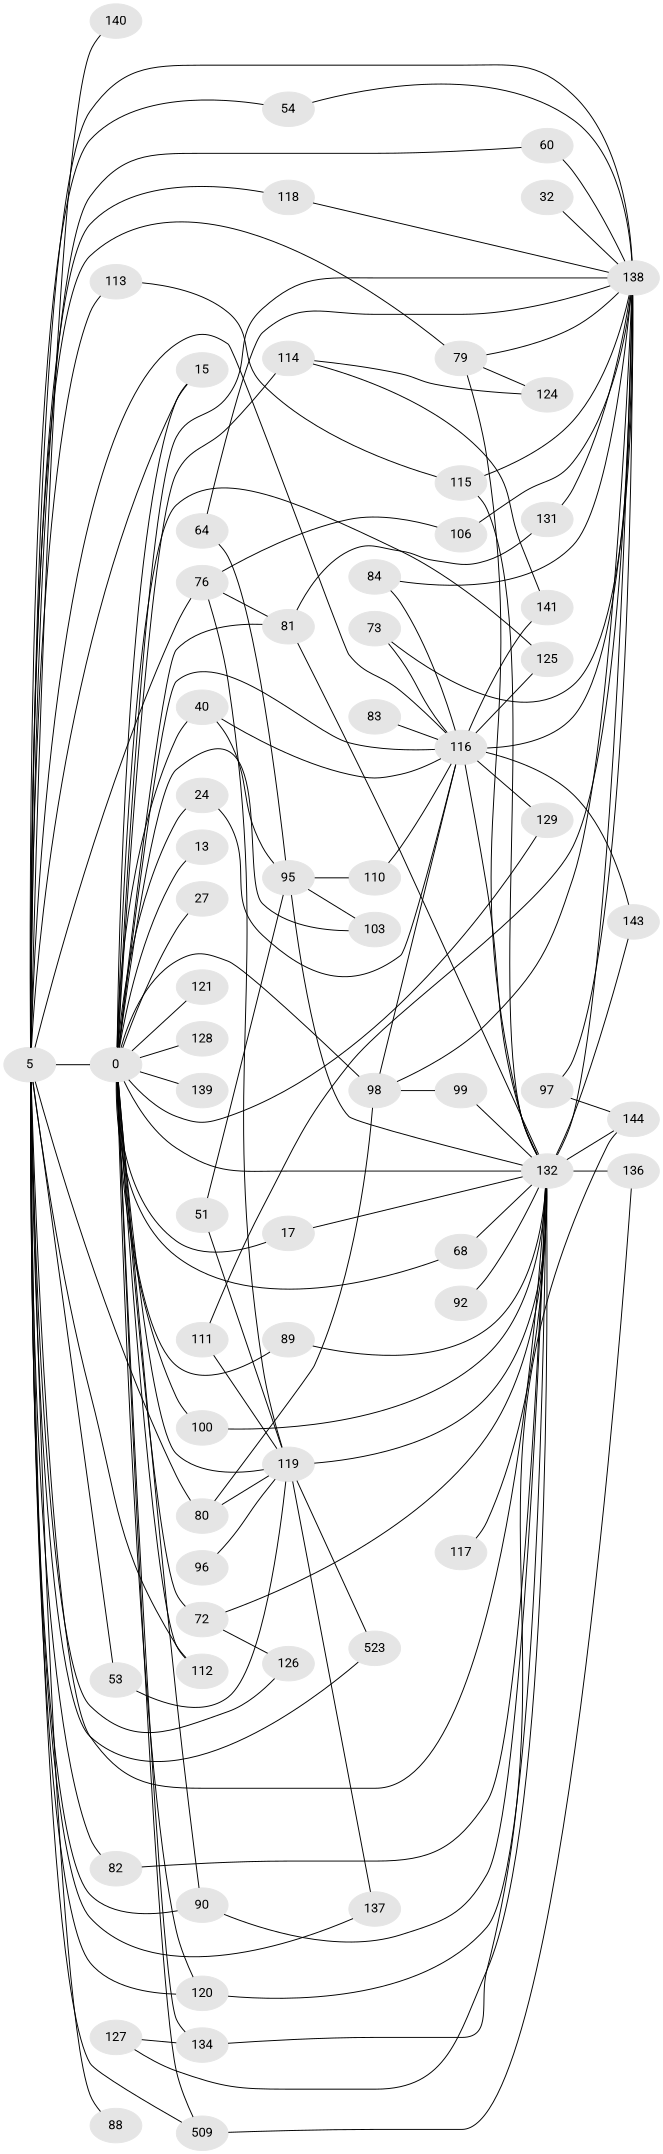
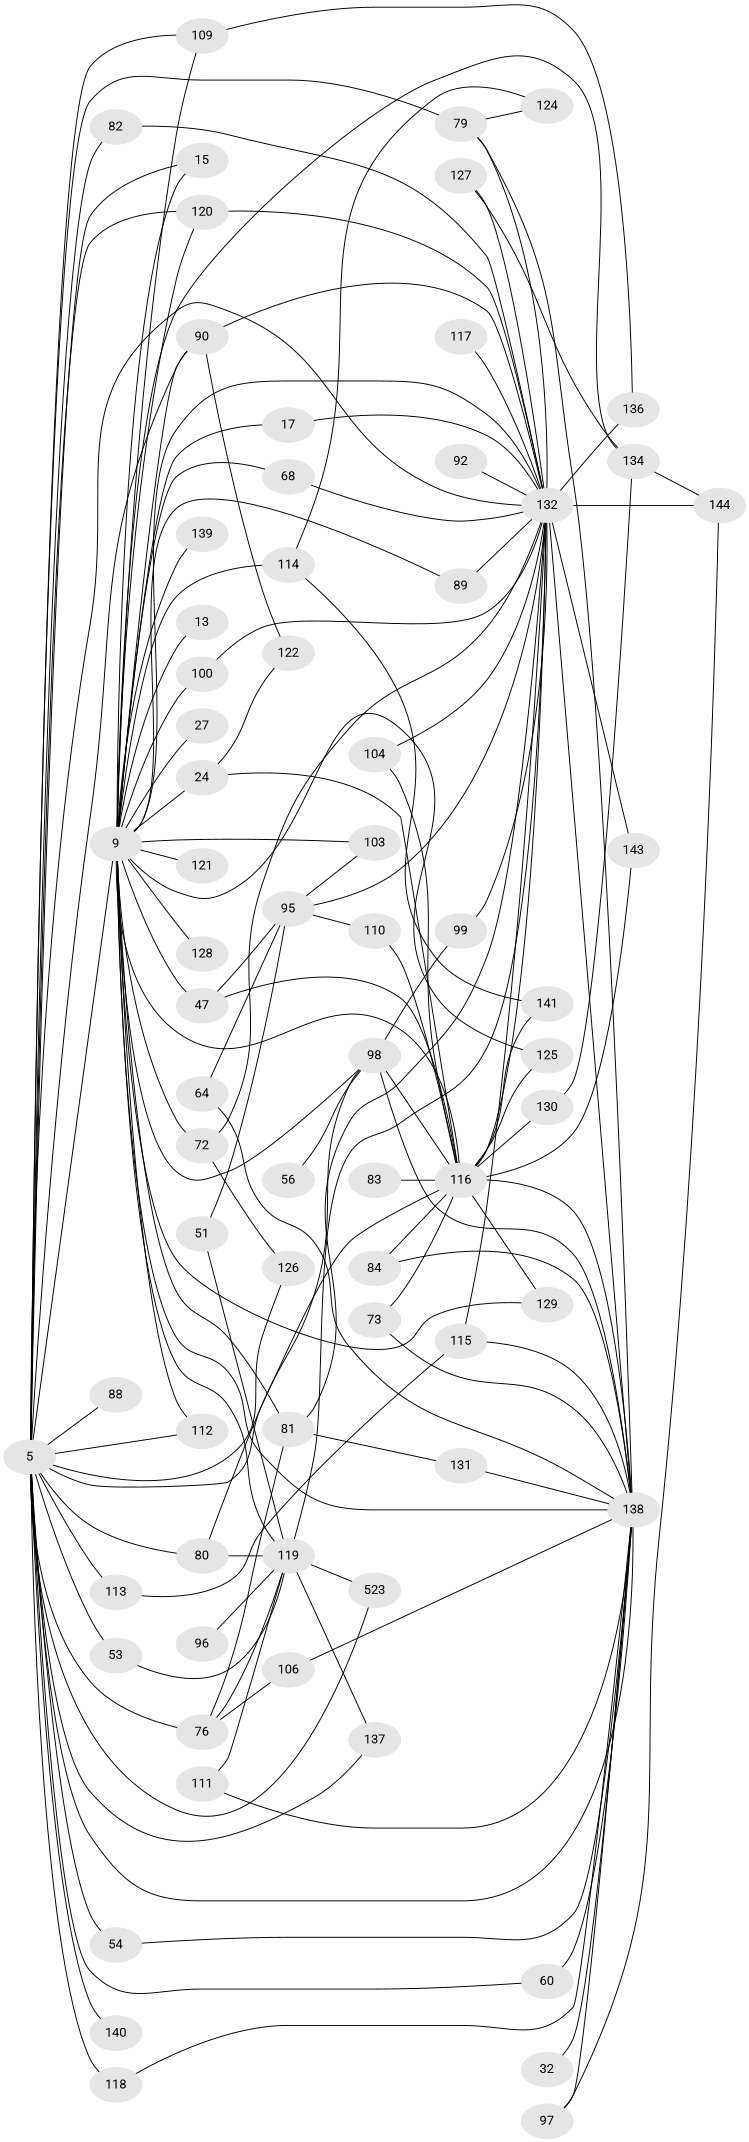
none -> (288, 653)
(202, 707) -> (202, 1006)
none -> (375, 755)
(116, 1065) -> (116, 844)
none -> (547, 1107)
none -> (288, 1180)
(202, 2133) -> (202, 36)
